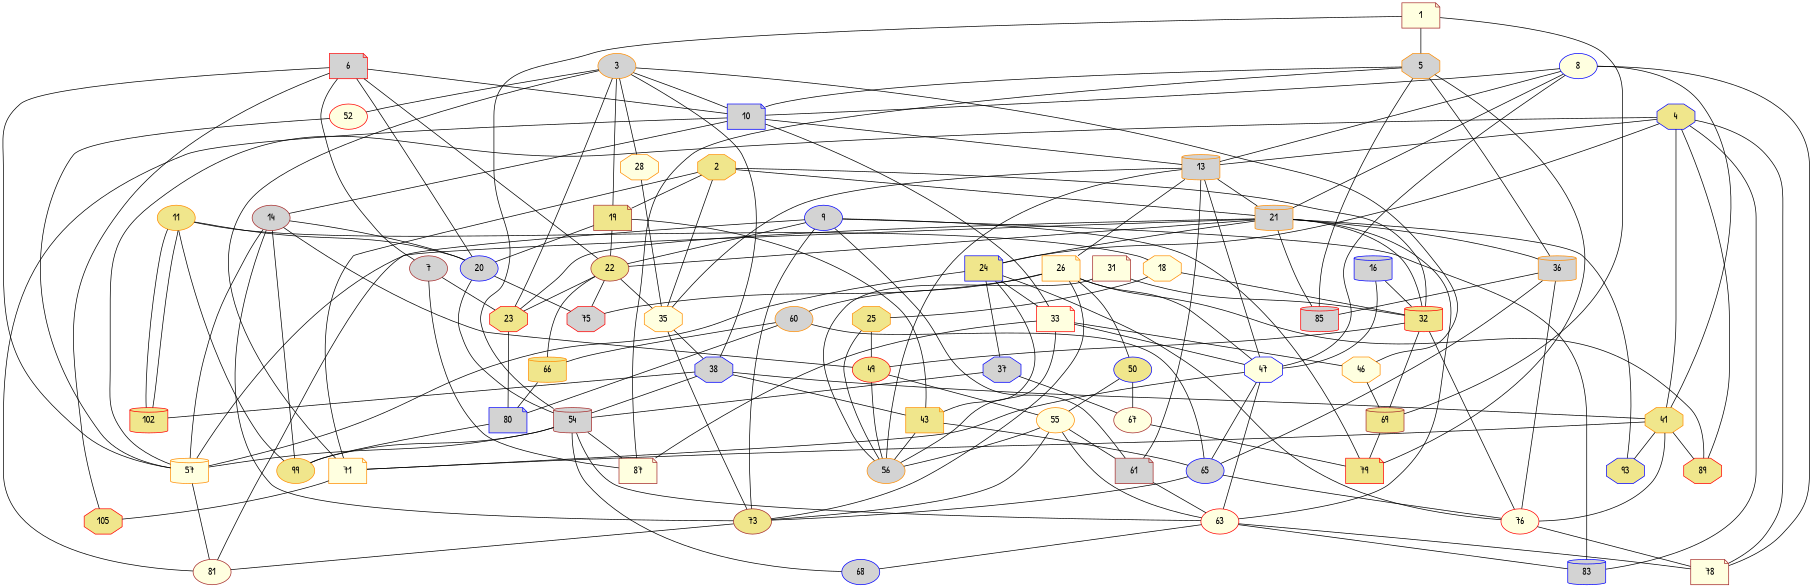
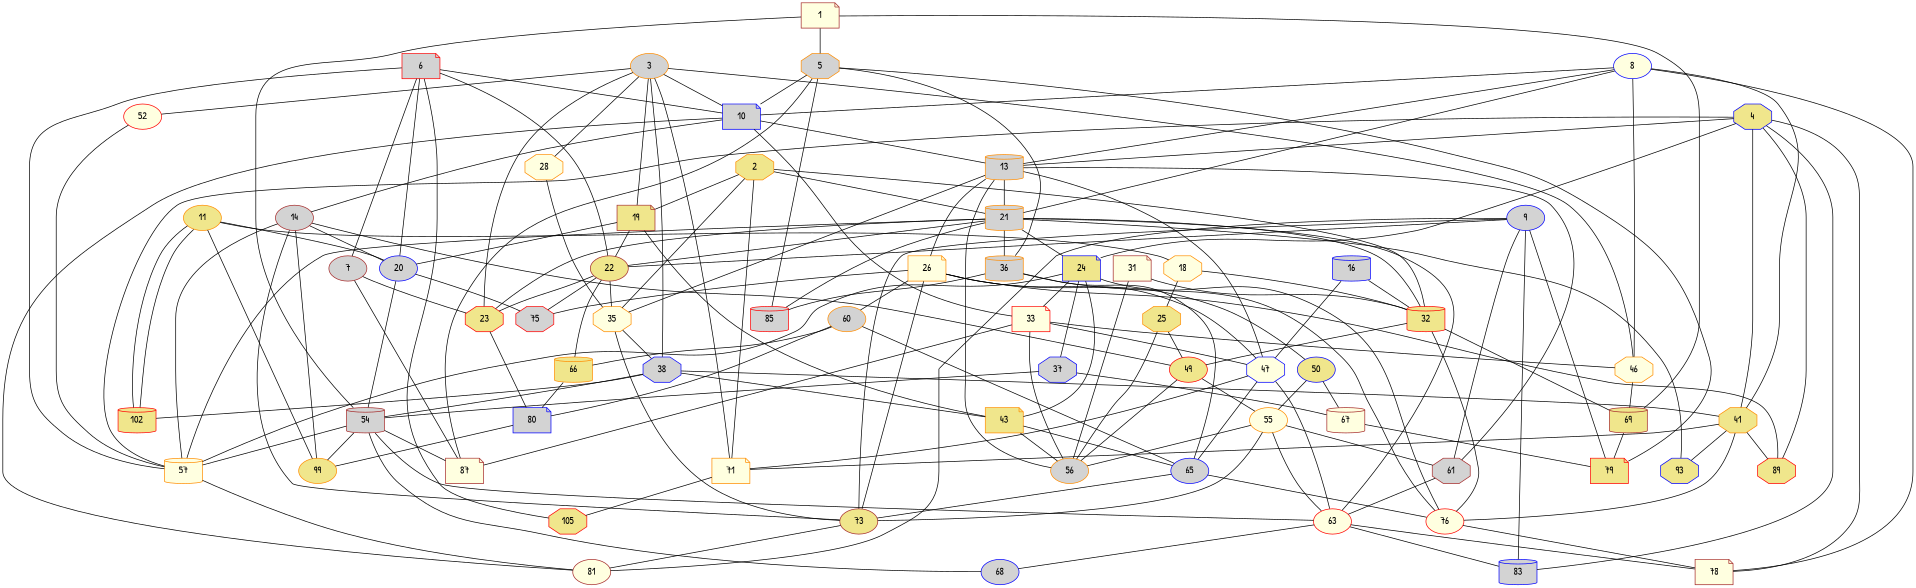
(1399, 199) -> (1635, 218)
(1133, 420) -> (1346, 420)
(1134, 471) -> (1451, 471)
